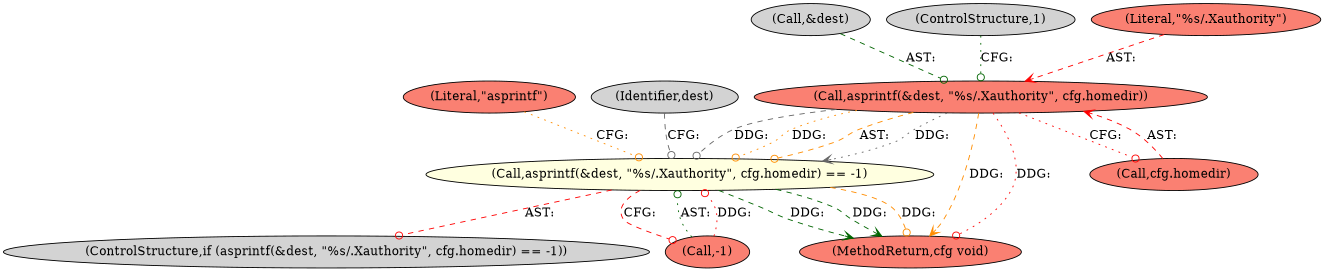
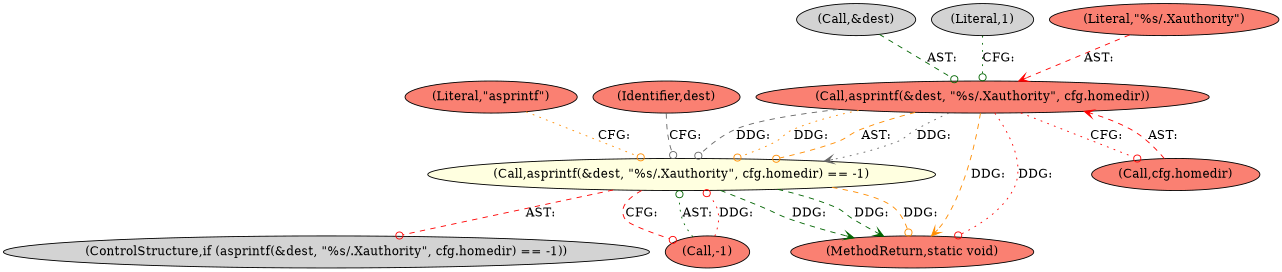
(981, 20) -> (983, 20)
(665, 97) -> (667, 97)
(910, 252) -> (912, 252)
